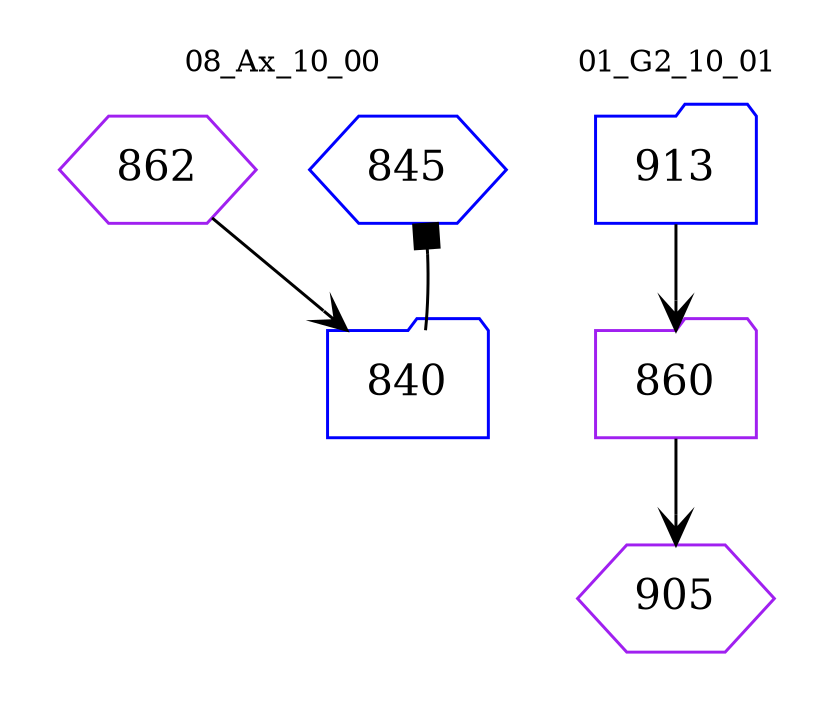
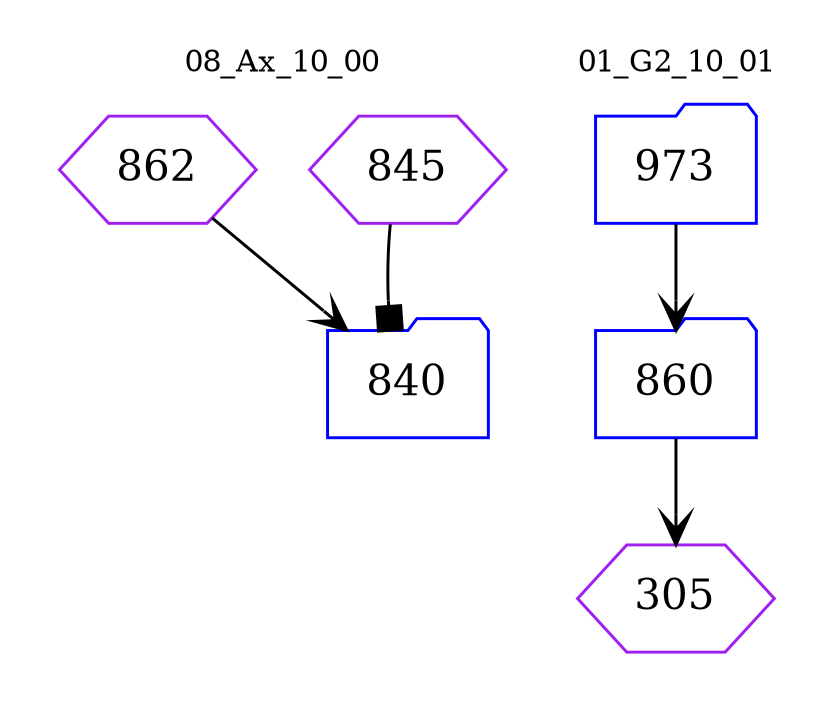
(408, 170) -> (408, 170)
(676, 170) -> (676, 170)
(428, 292) -> (388, 262)
(676, 384) -> (676, 384)
(676, 599) -> (676, 599)
